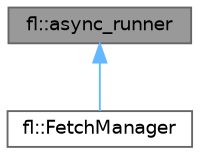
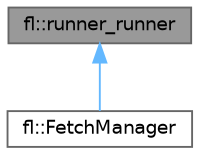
(100, 25) -> (100, 25)
